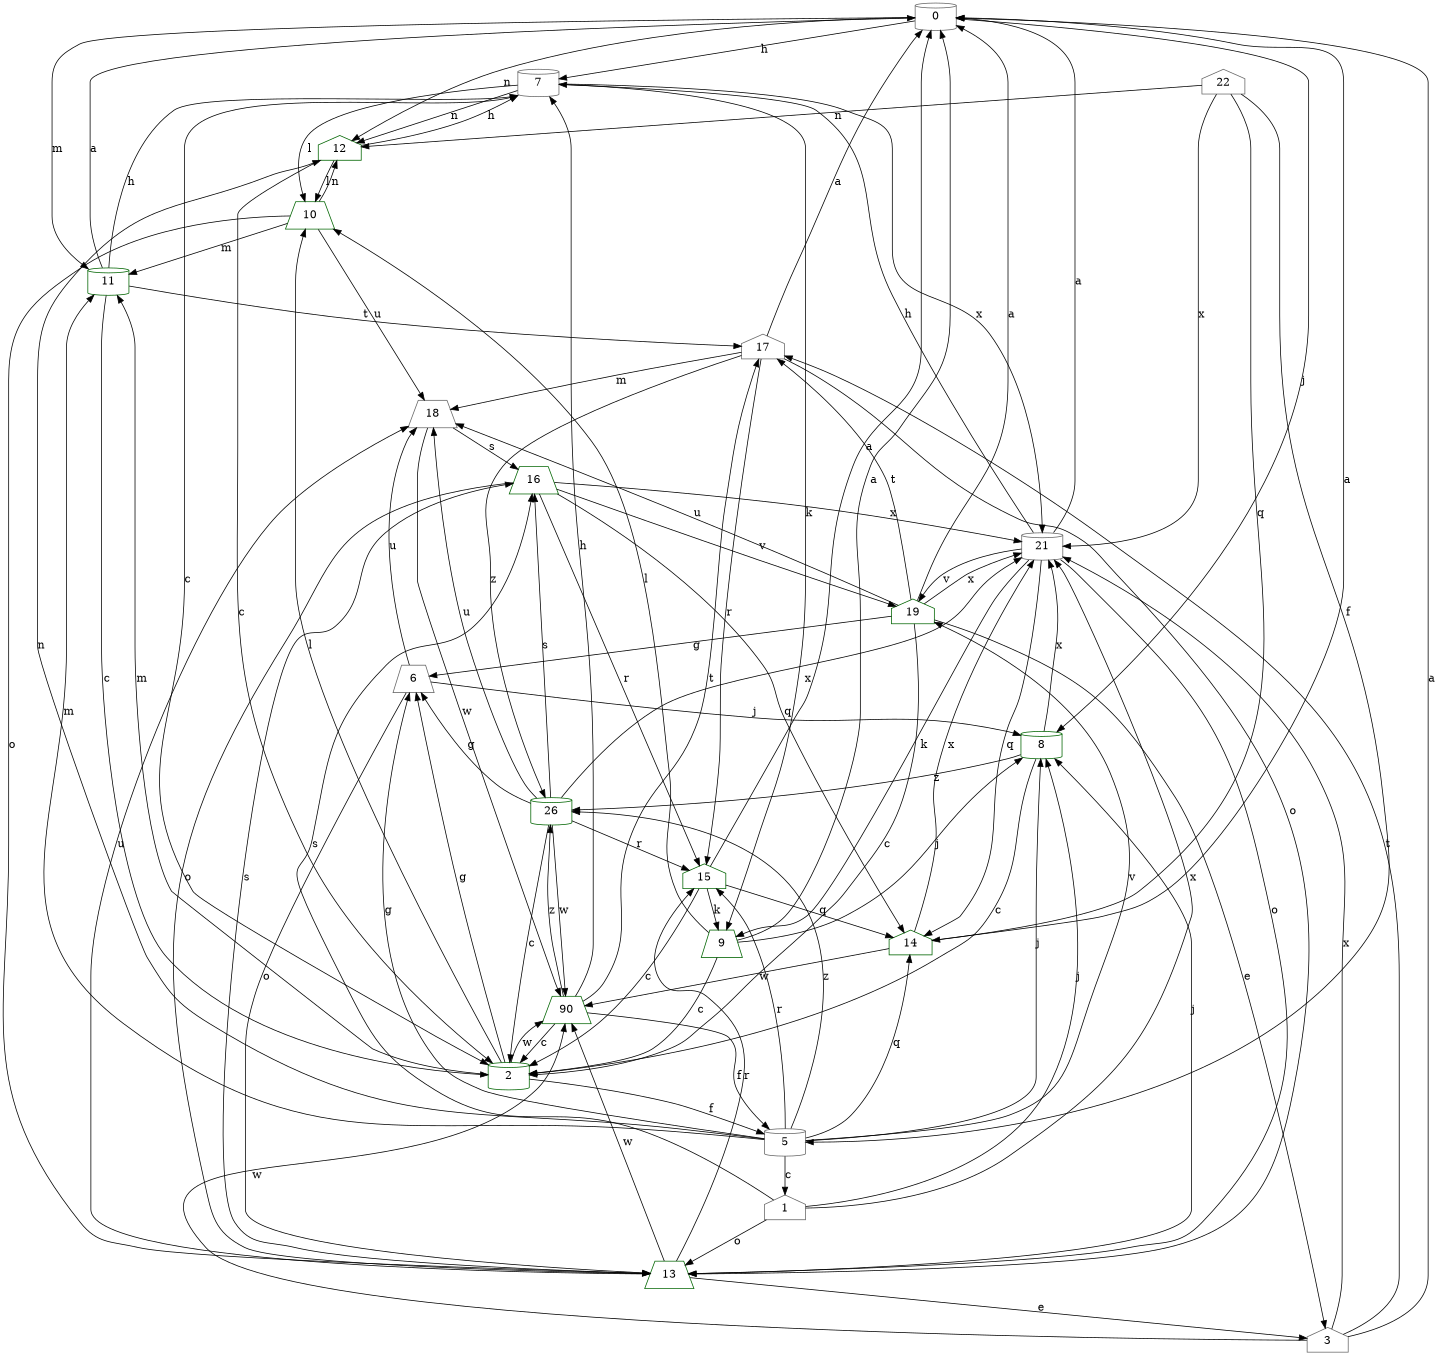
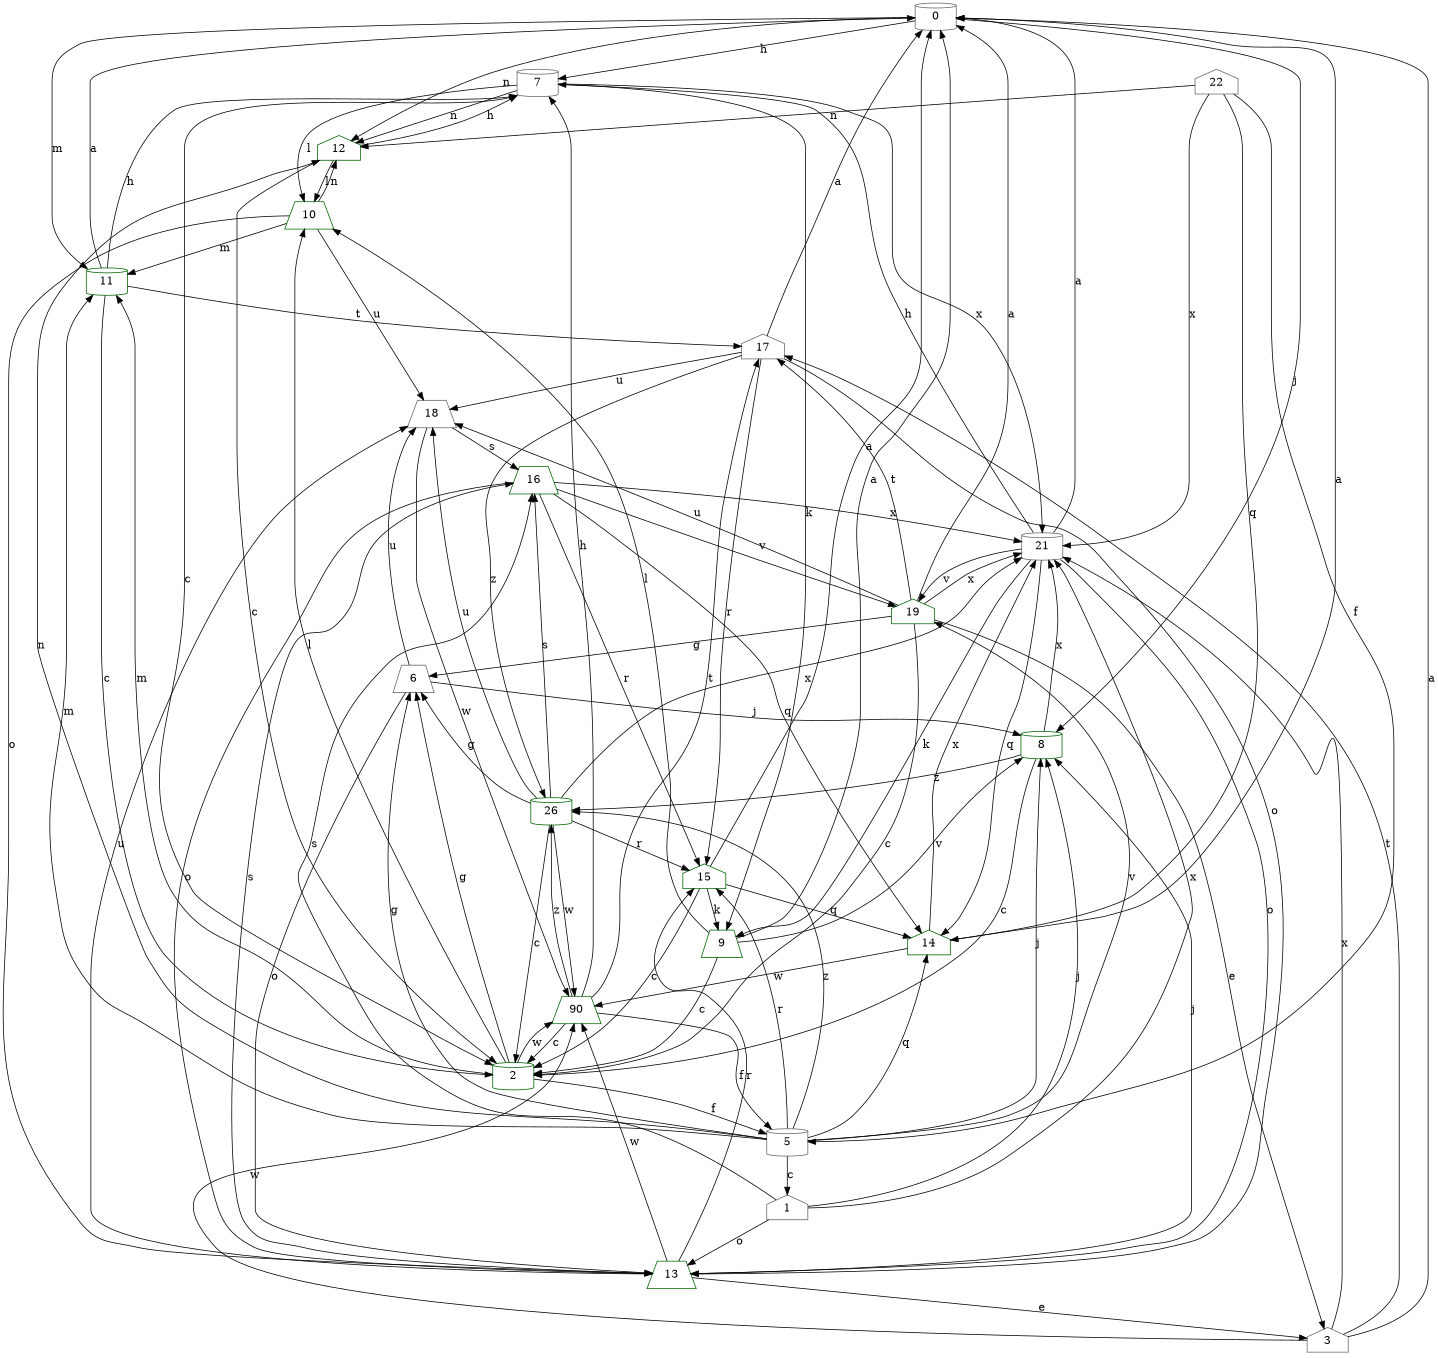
(621, 381) -> (620, 381)
(938, 844) -> (939, 844)
